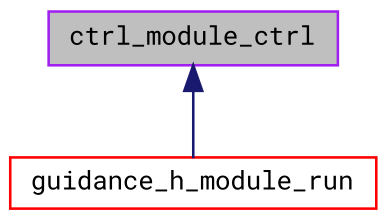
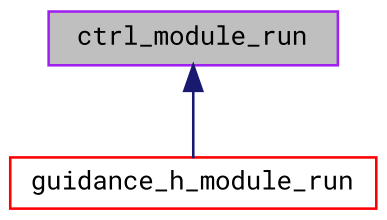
(193, 38) -> (193, 38)
